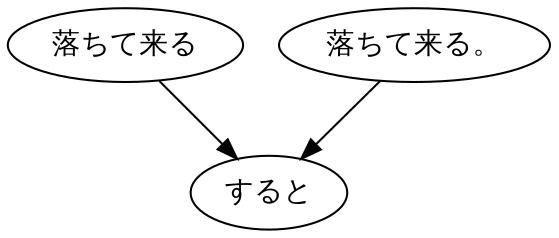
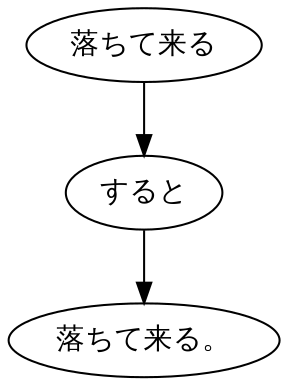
(348, 113) -> (144, 256)
